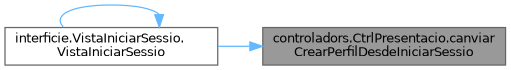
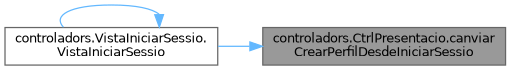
(111, 46) -> (111, 46)
